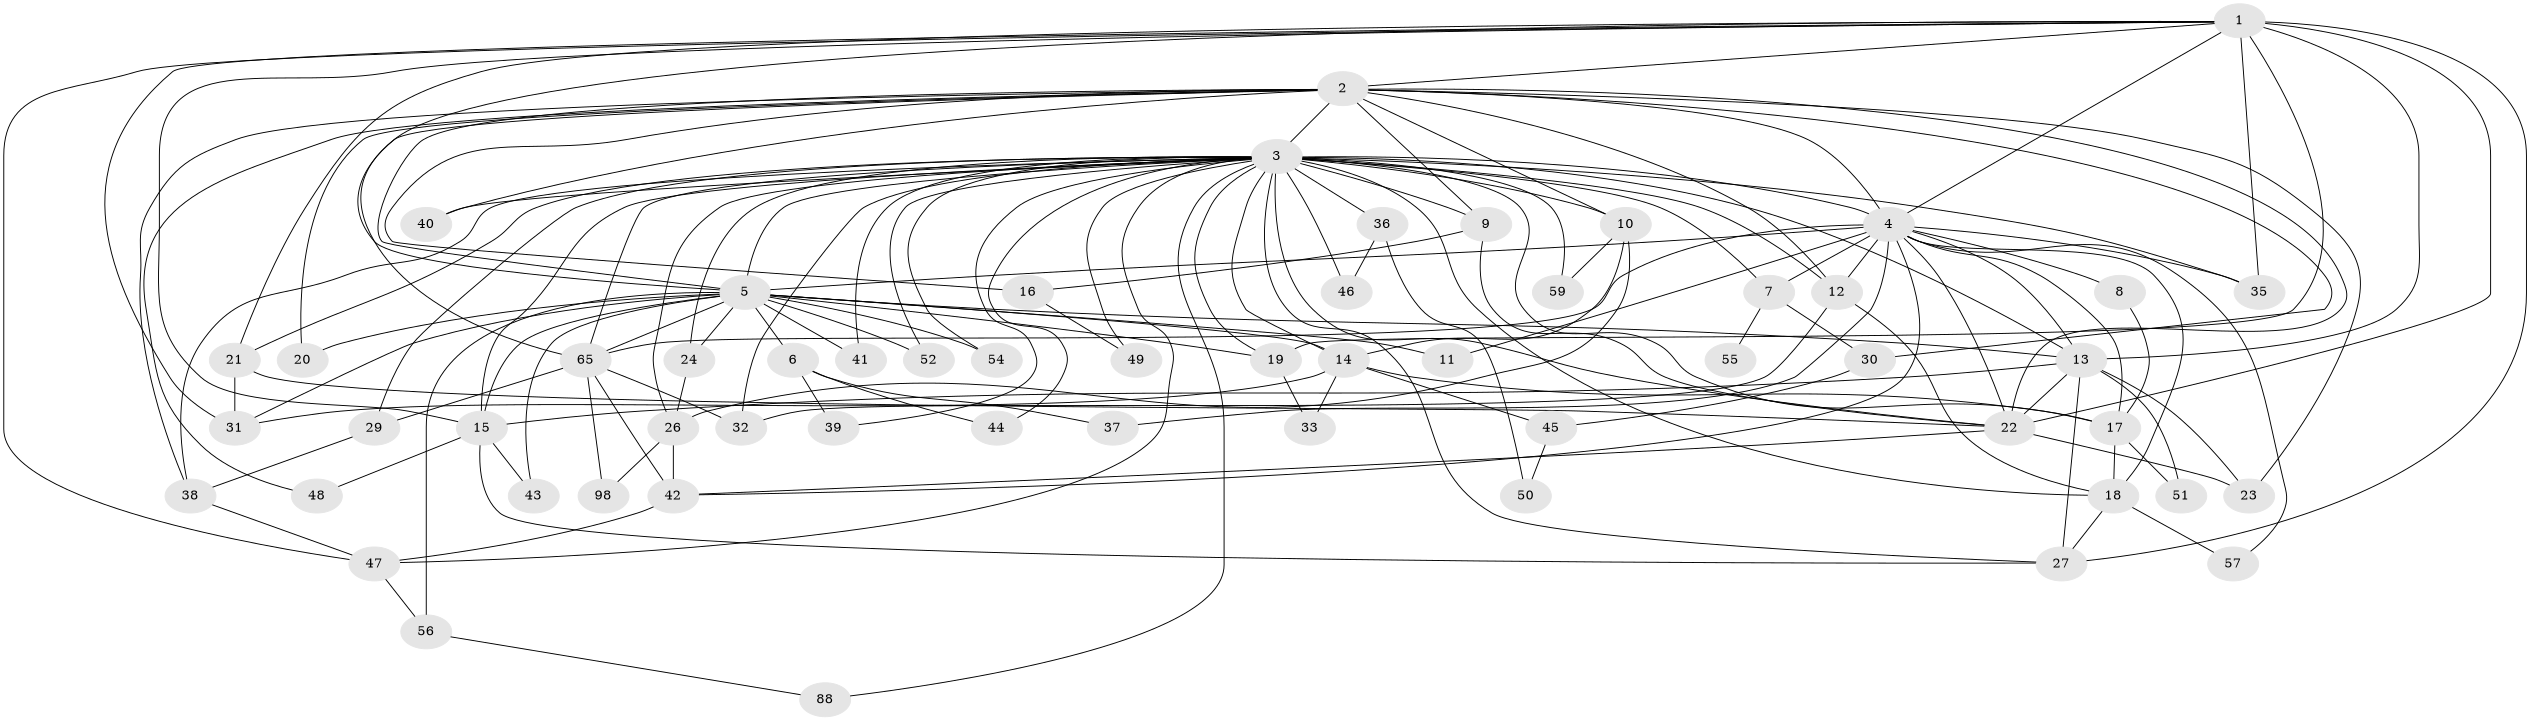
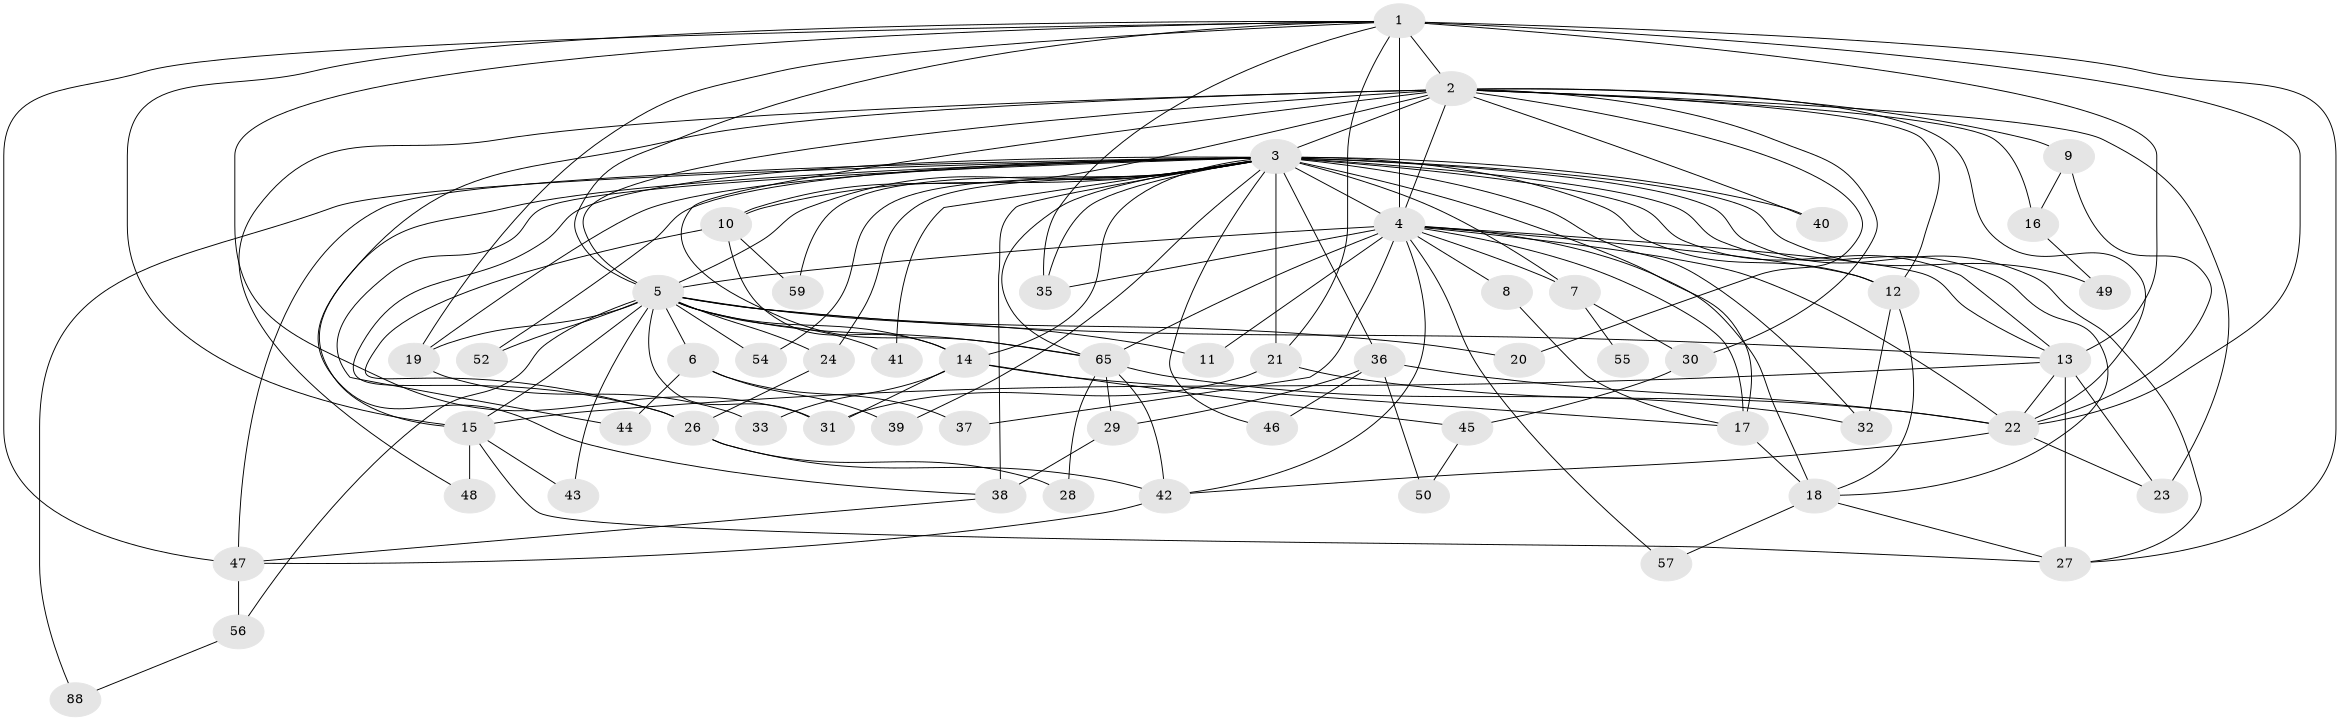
(1408, 194) -> none
(601, 201) -> (1233, 405)
(1573, 367) -> (1653, 392)
(604, 496) -> (1068, 496)
(2181, 496) -> none
